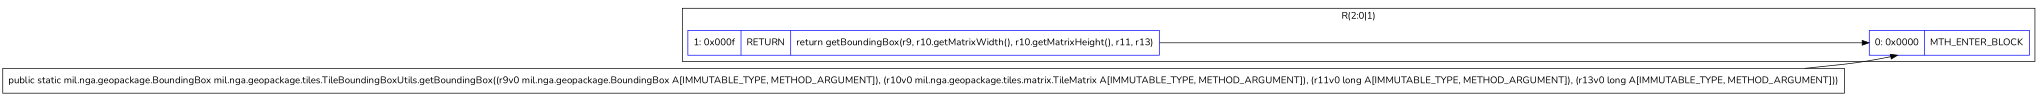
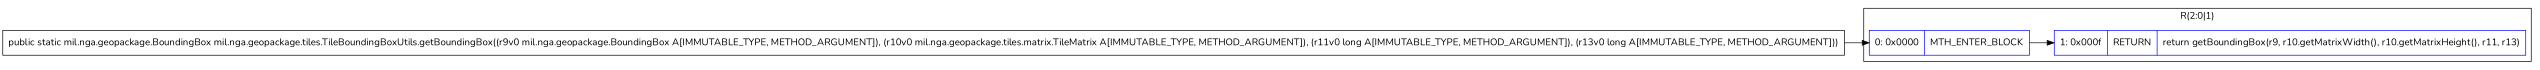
(1511, 43) -> (2038, 43)
